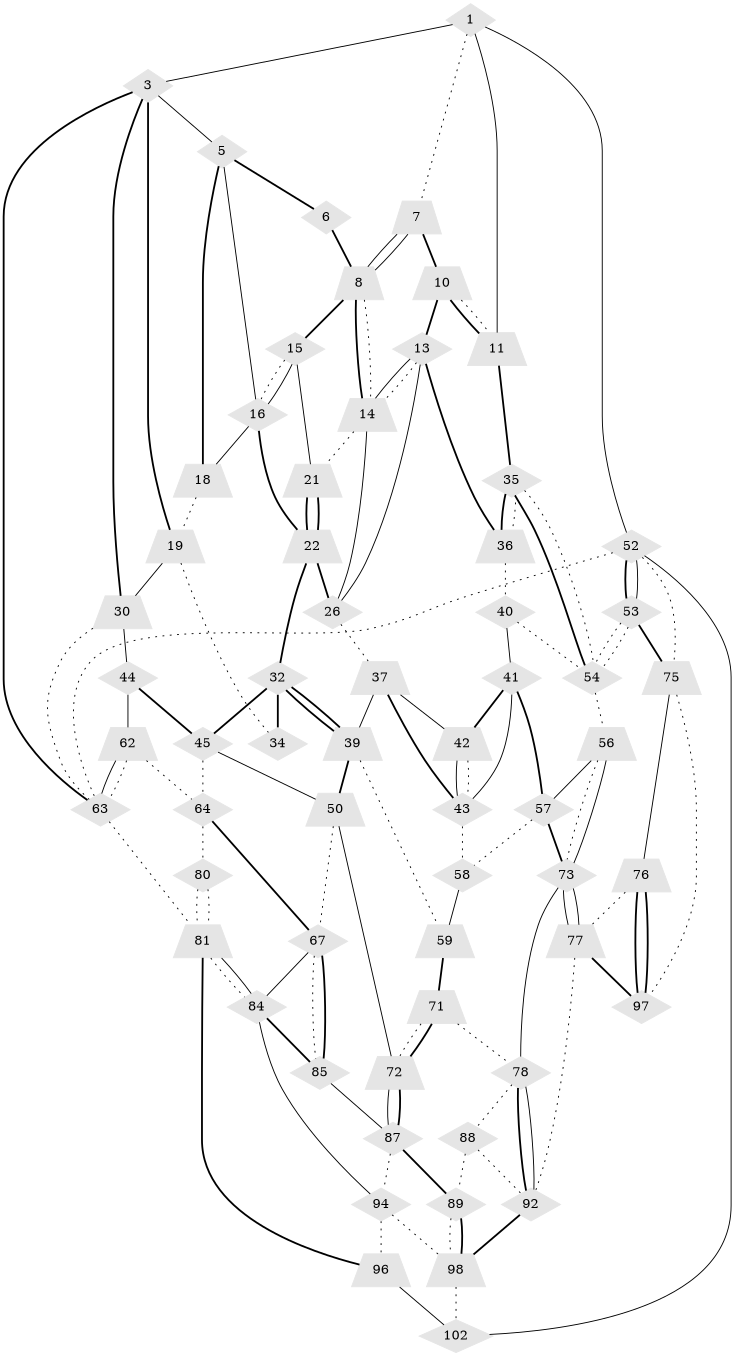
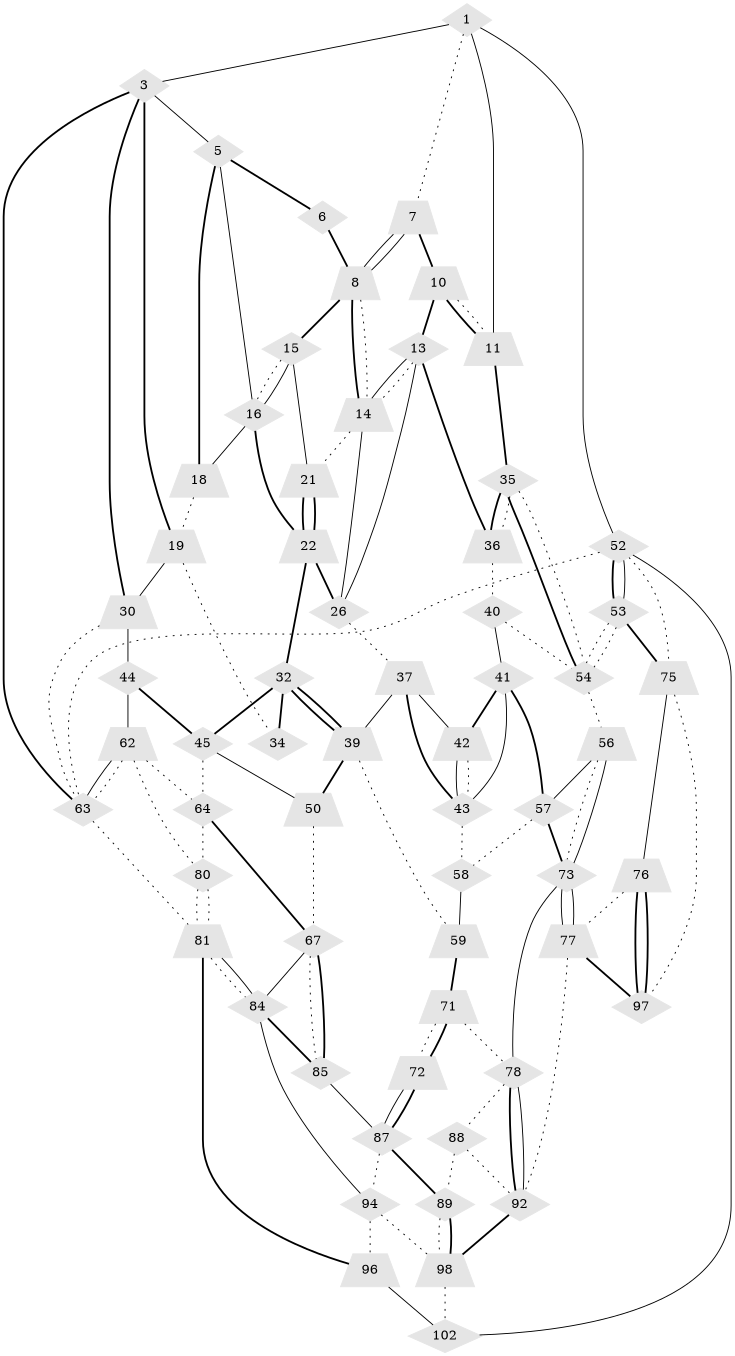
none -> (159, 815)
(365, 941) -> none
